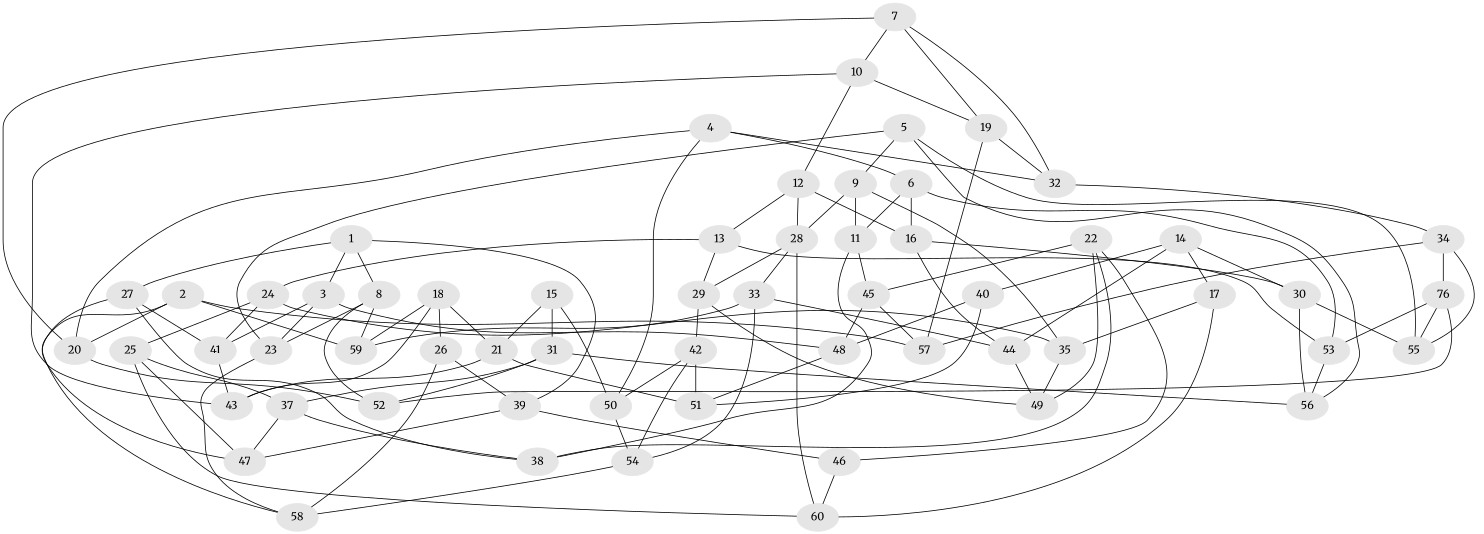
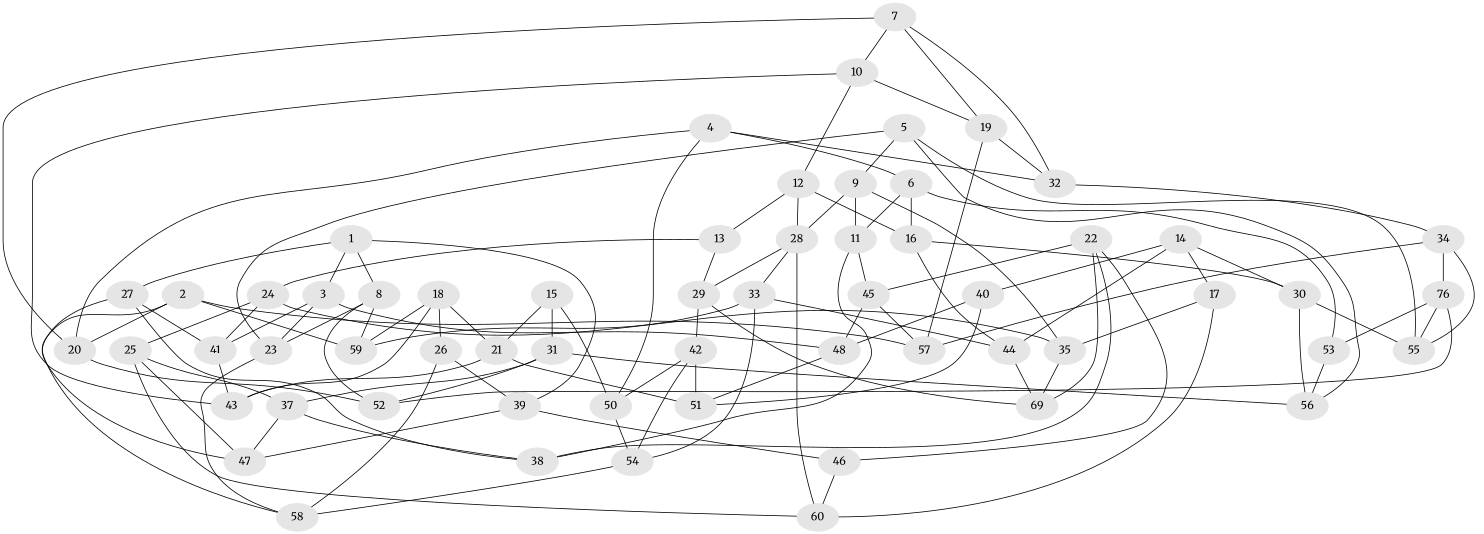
(1038, 258) -> none
(1037, 406) -> (1037, 406)
